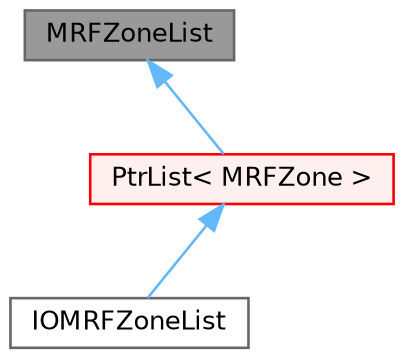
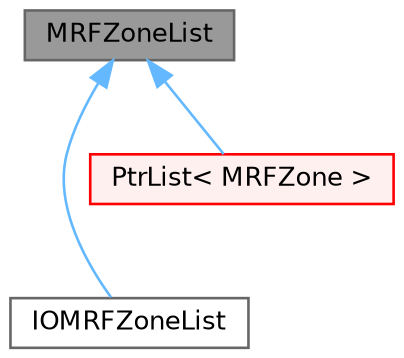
(177, 261) -> (65, 192)
